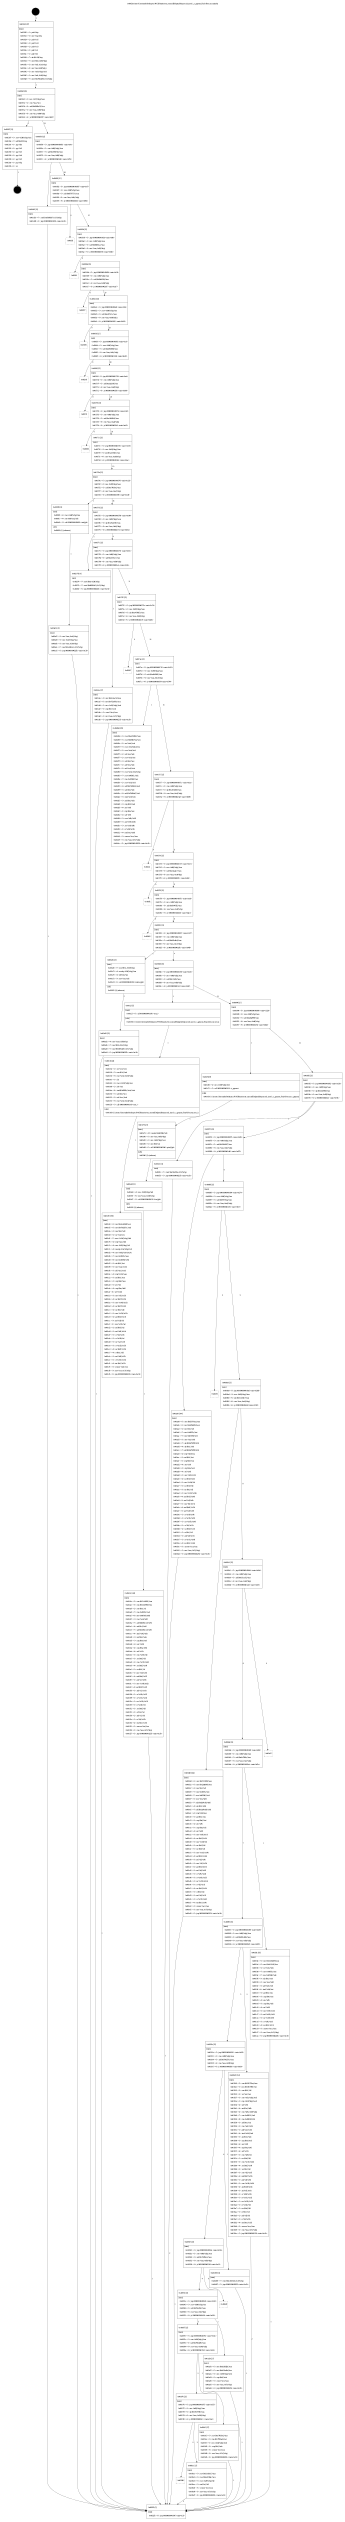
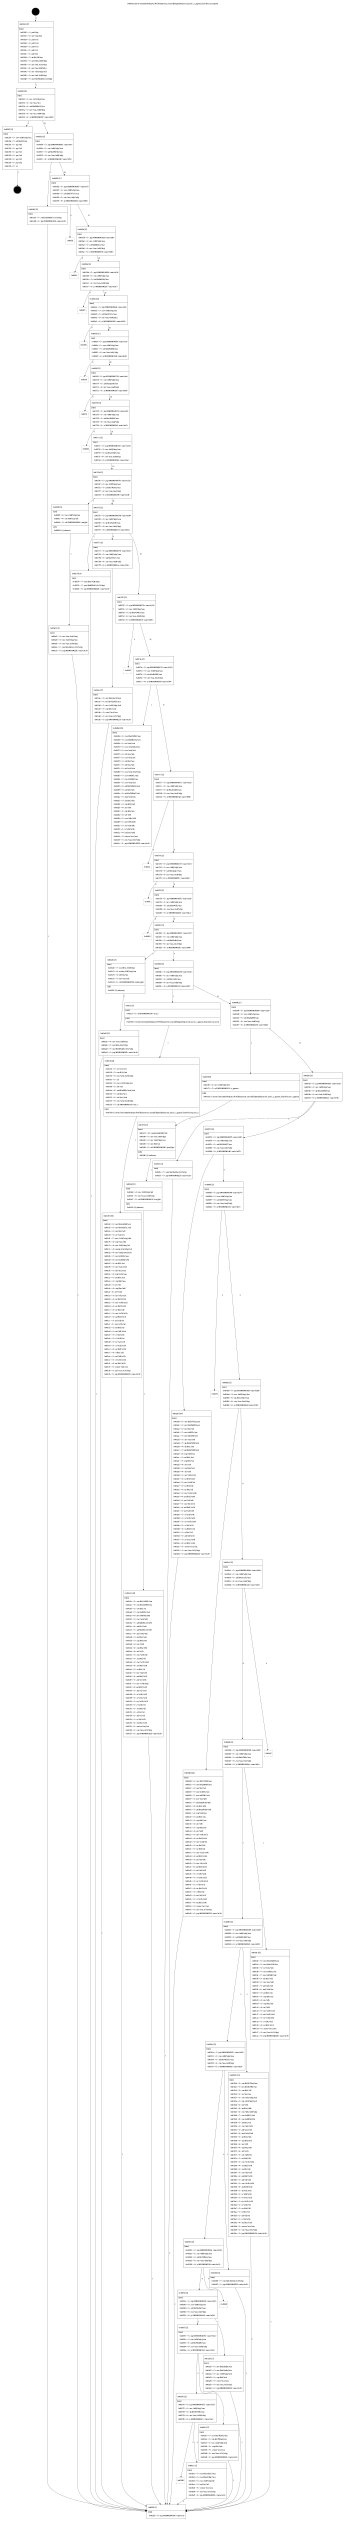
none -> (98, 258)
(124, 581) -> (139, 562)
none -> (122, 1948)
